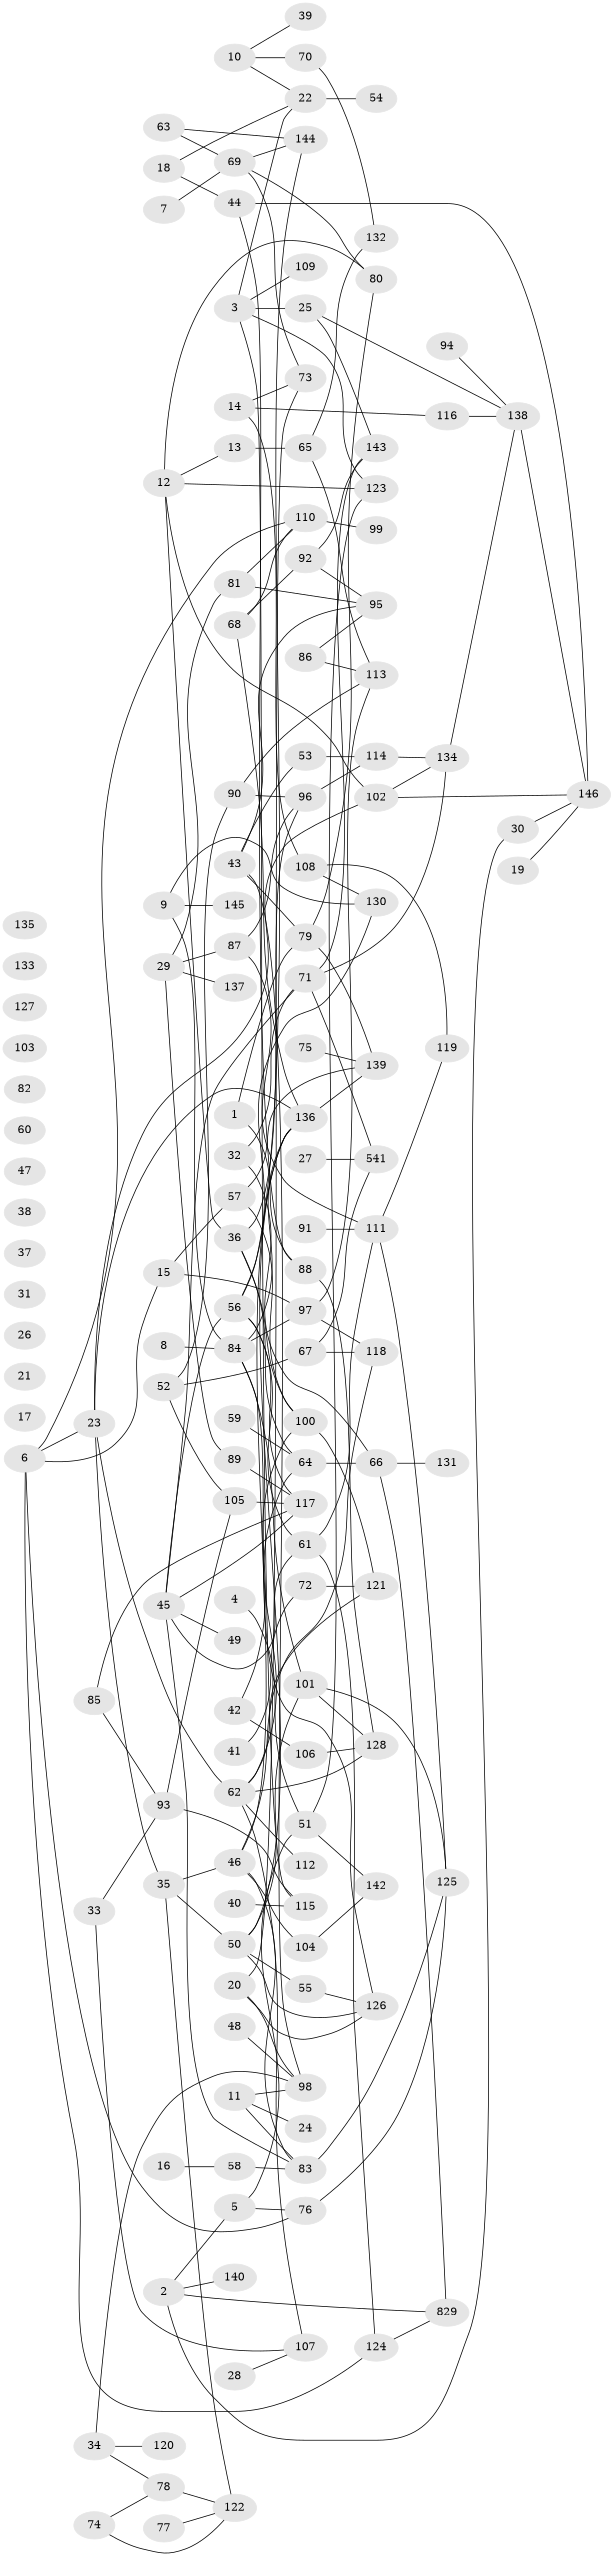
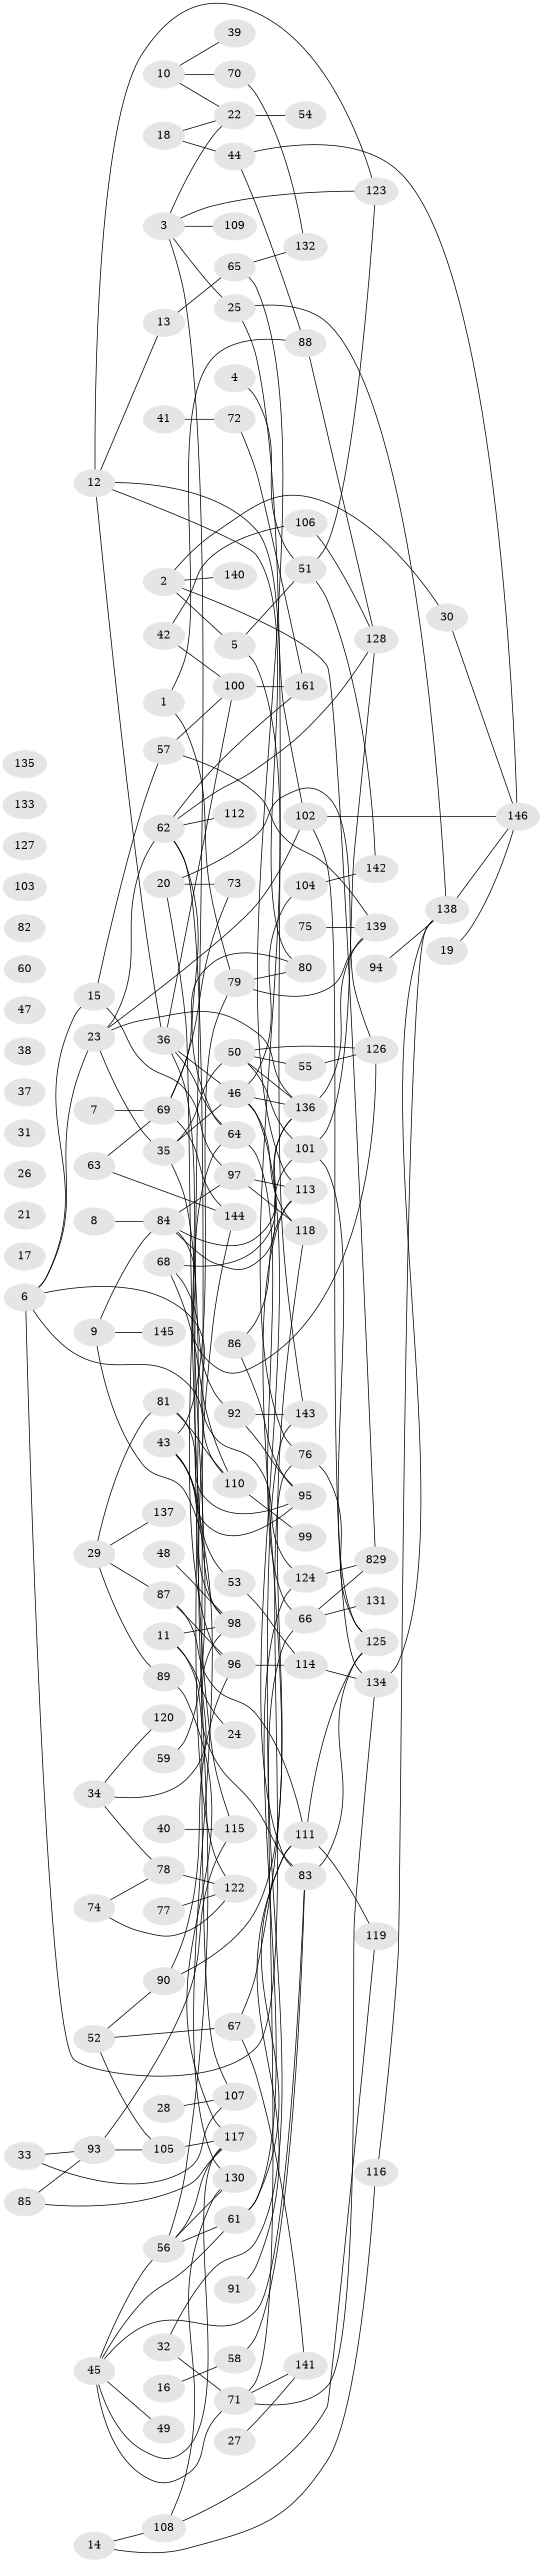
(270, 393) -> none
none -> (199, 1067)
(376, 1159) -> (306, 2366)
(376, 1586) -> (306, 687)
